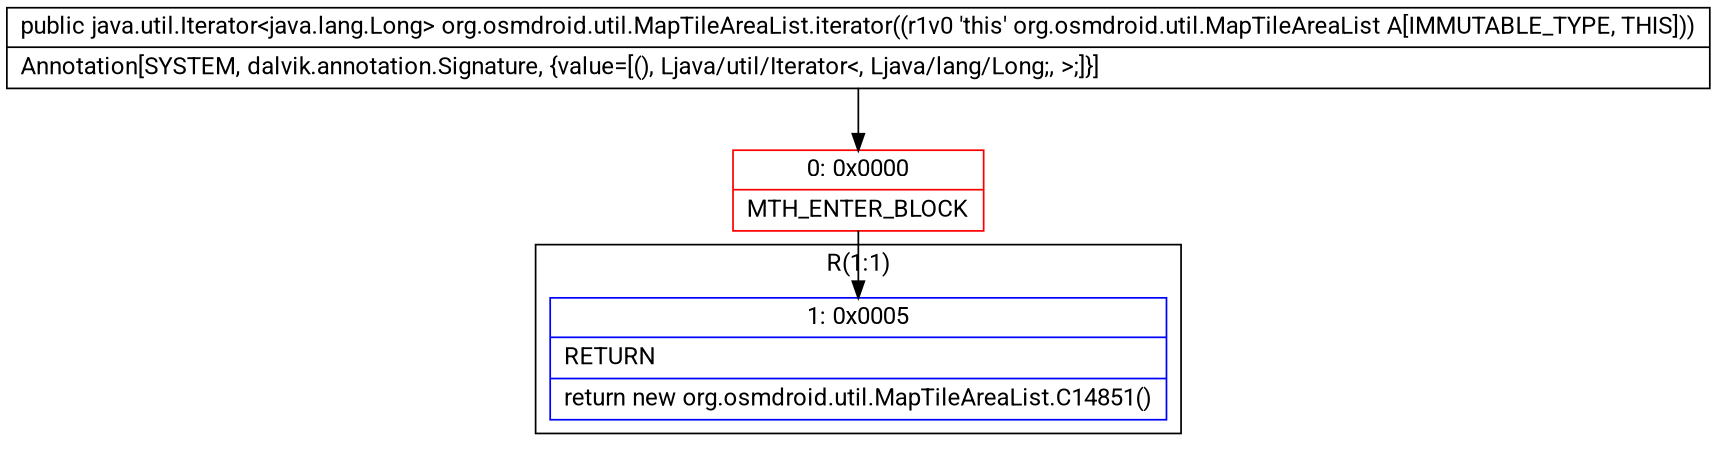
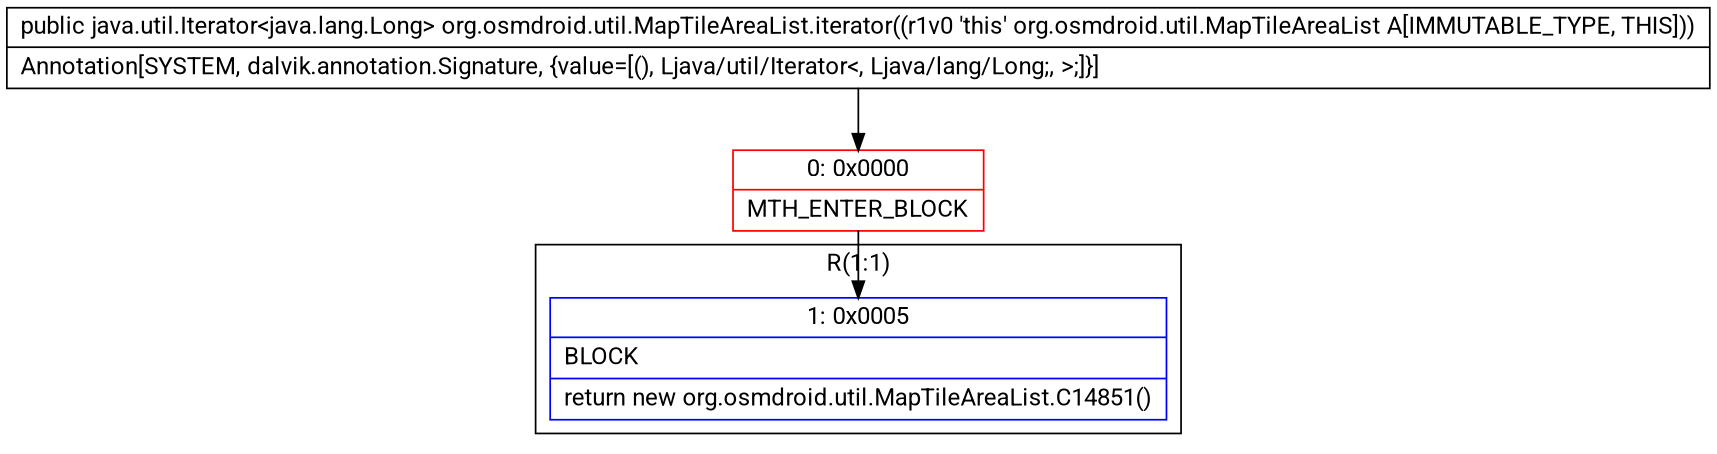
(610, 357) -> (602, 357)
